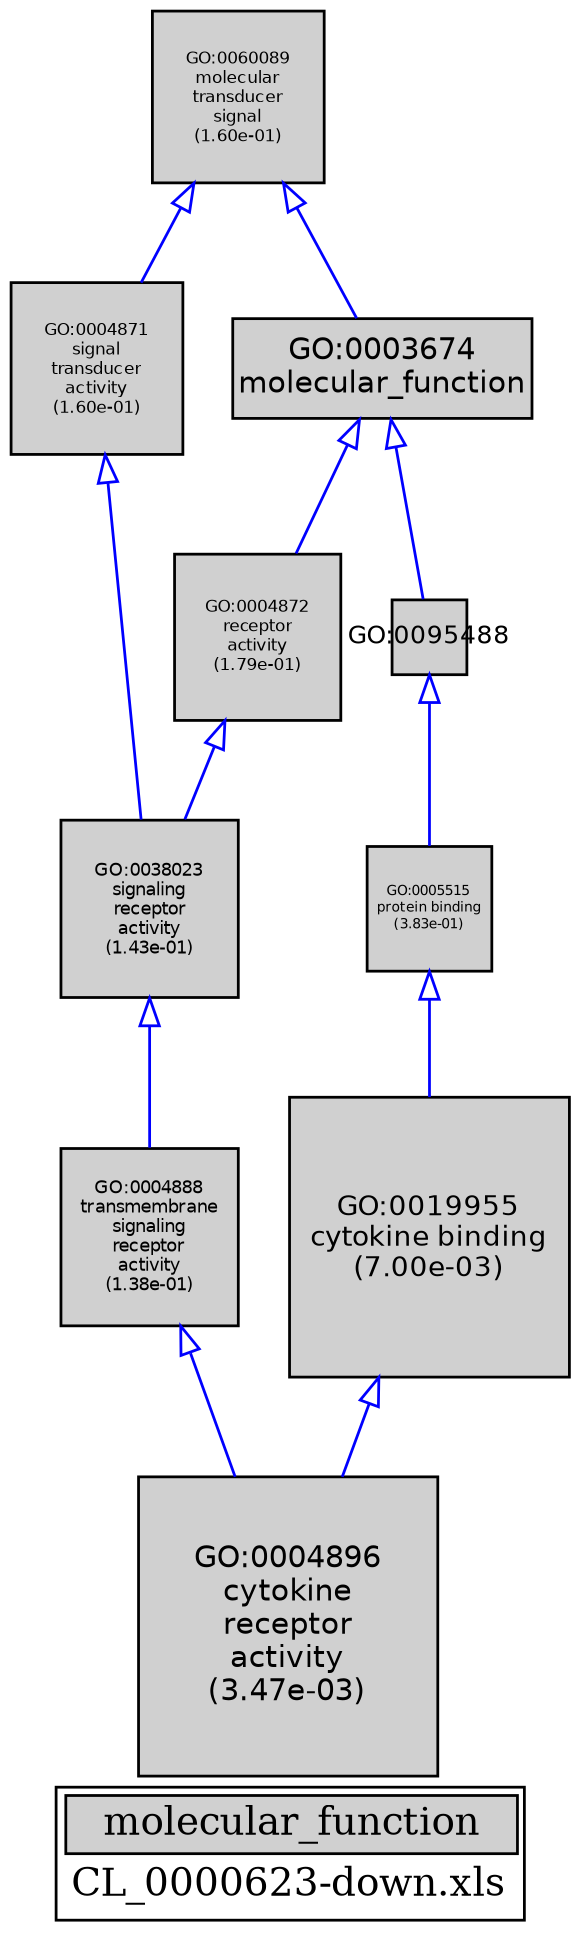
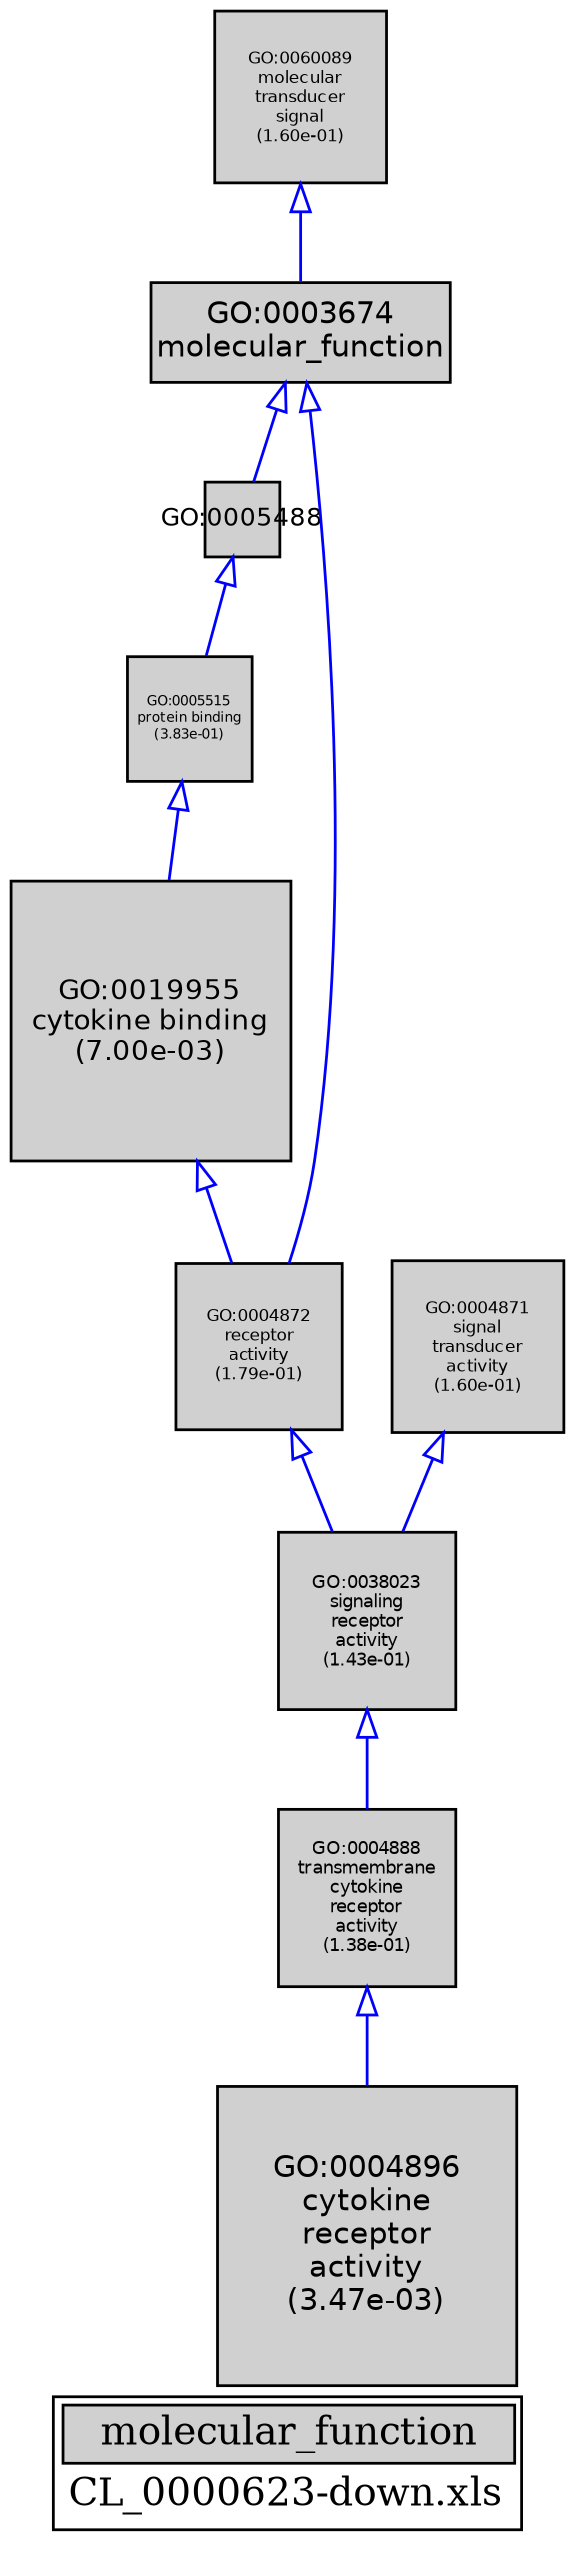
(161, 246) -> none
(429, 637) -> (242, 520)
(150, 1227) -> (367, 1888)
(356, 1440) -> (219, 1226)
